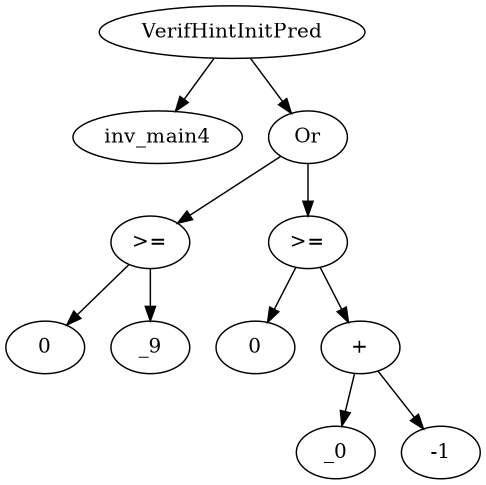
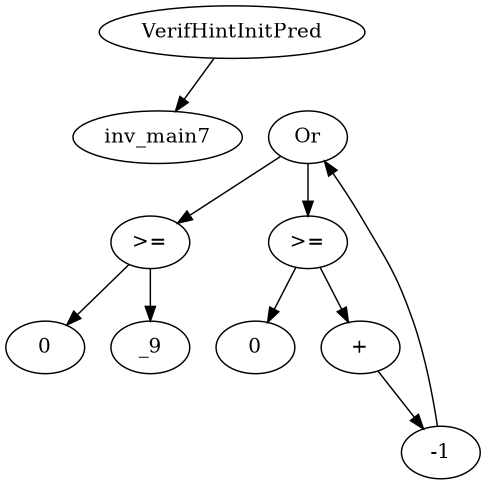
(267, 80) -> (402, 293)
(158, 137) -> (158, 137)
(336, 453) -> none
